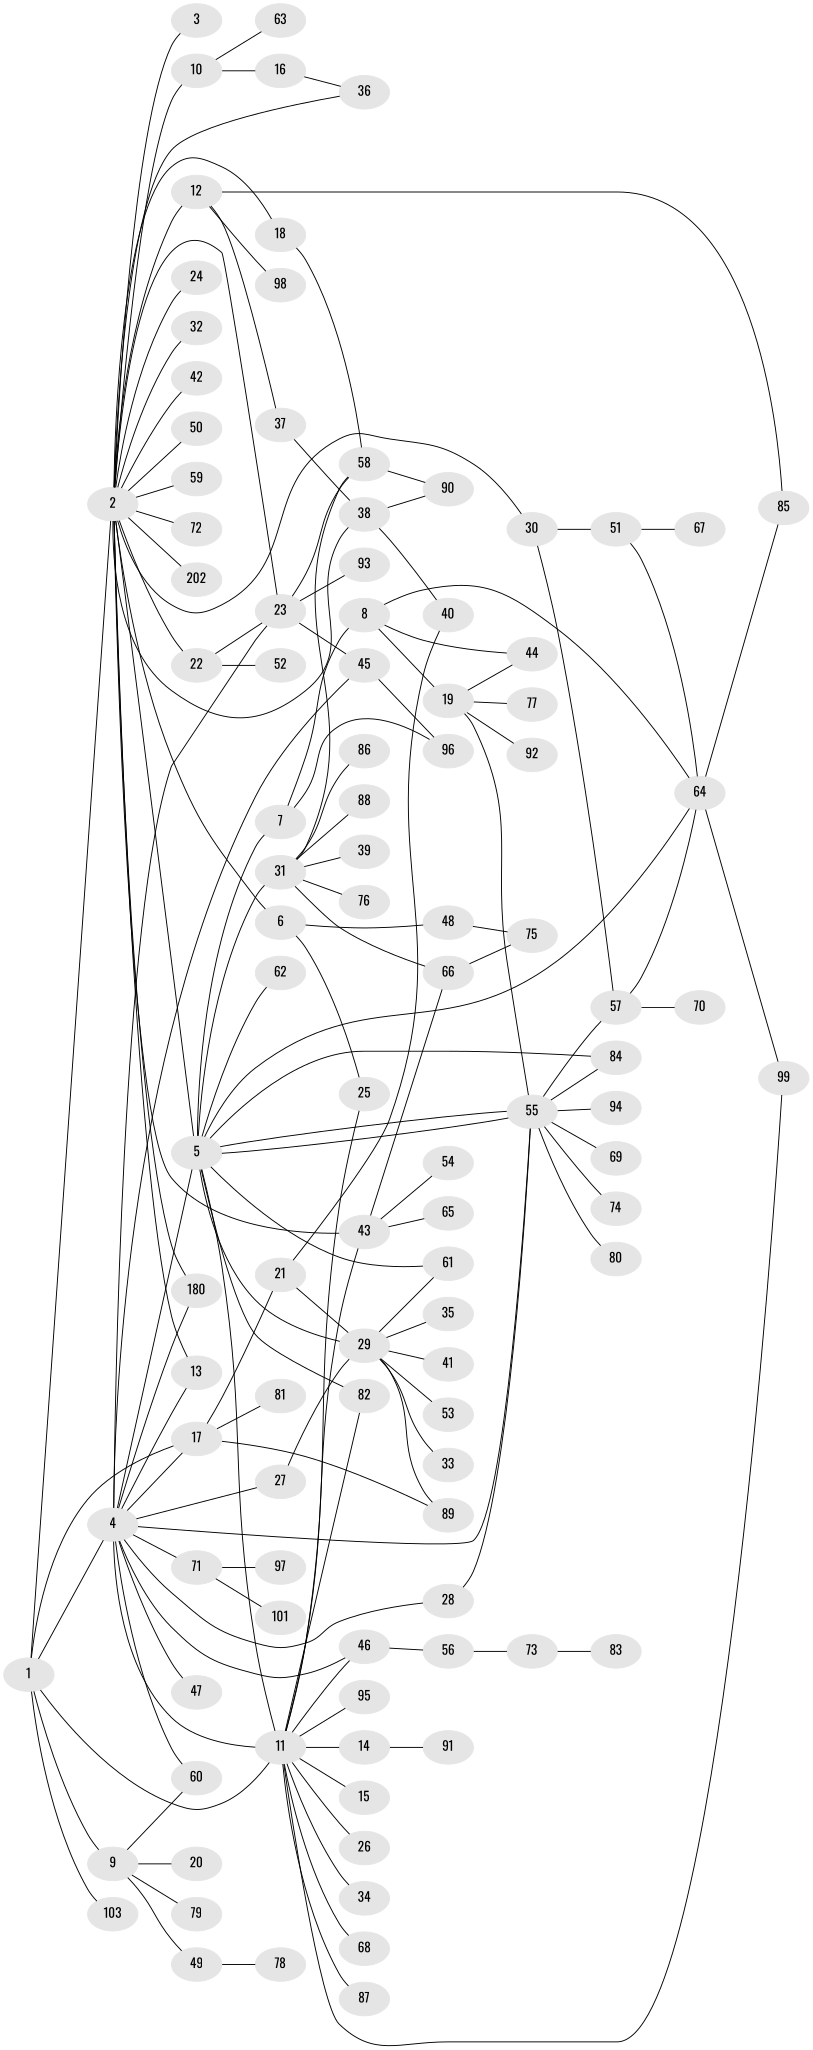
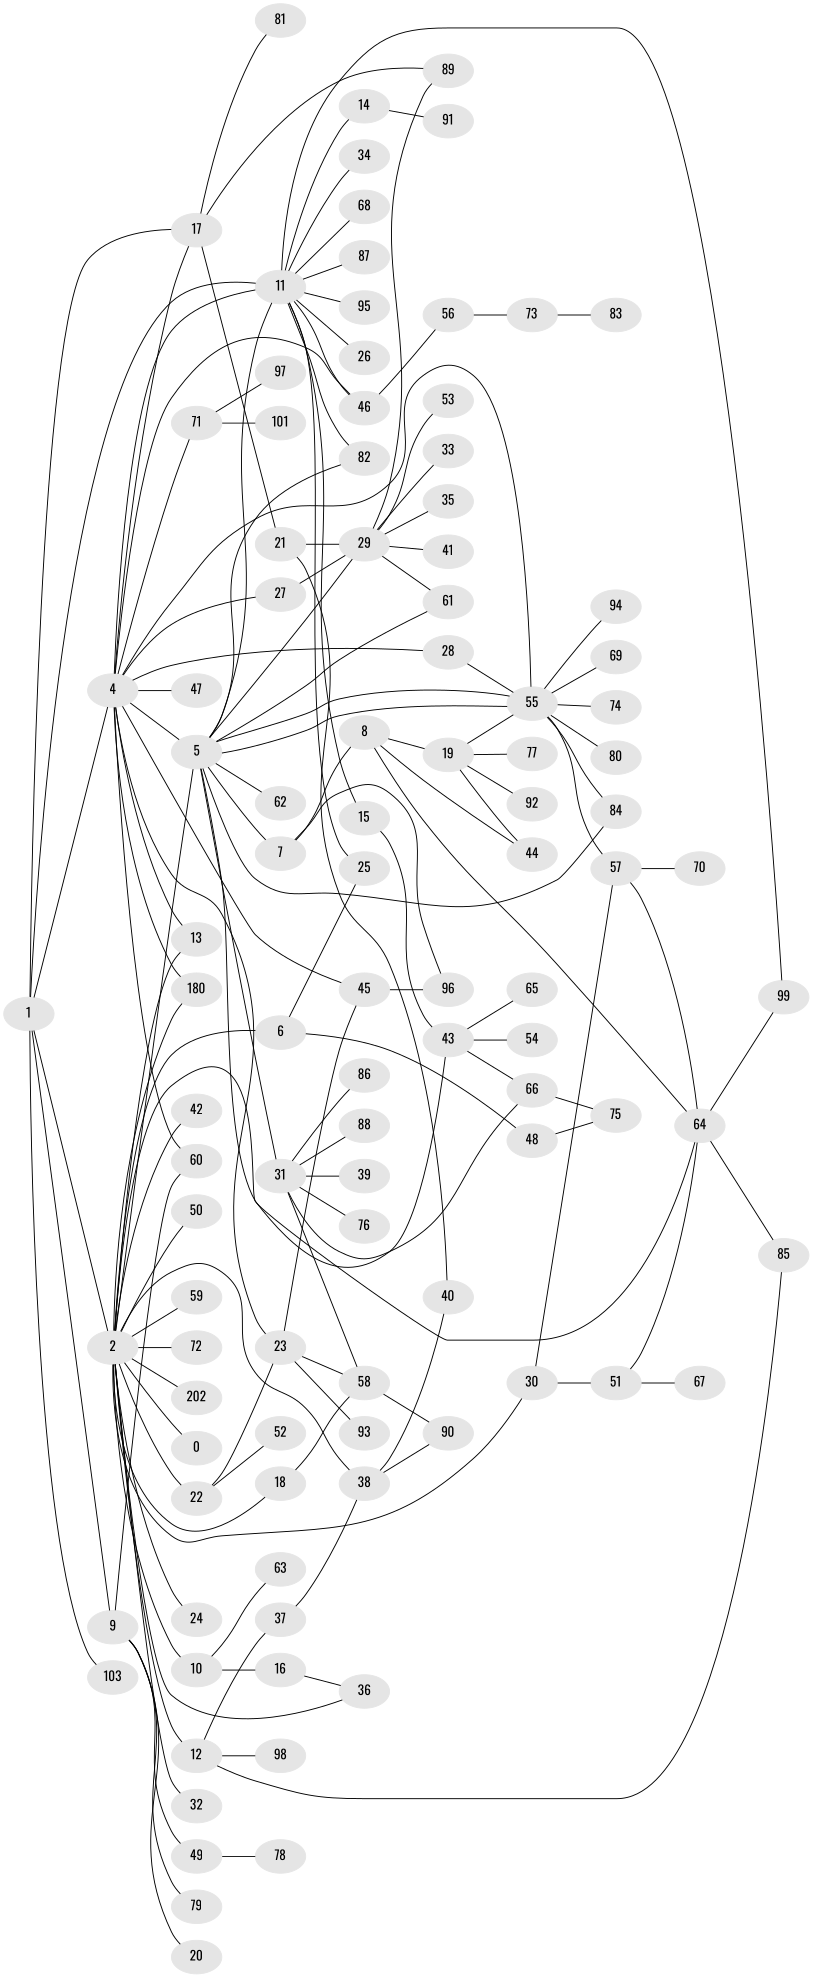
(197, 21) -> (197, 1448)
(226, 275) -> none
(331, 1368) -> (406, 929)
